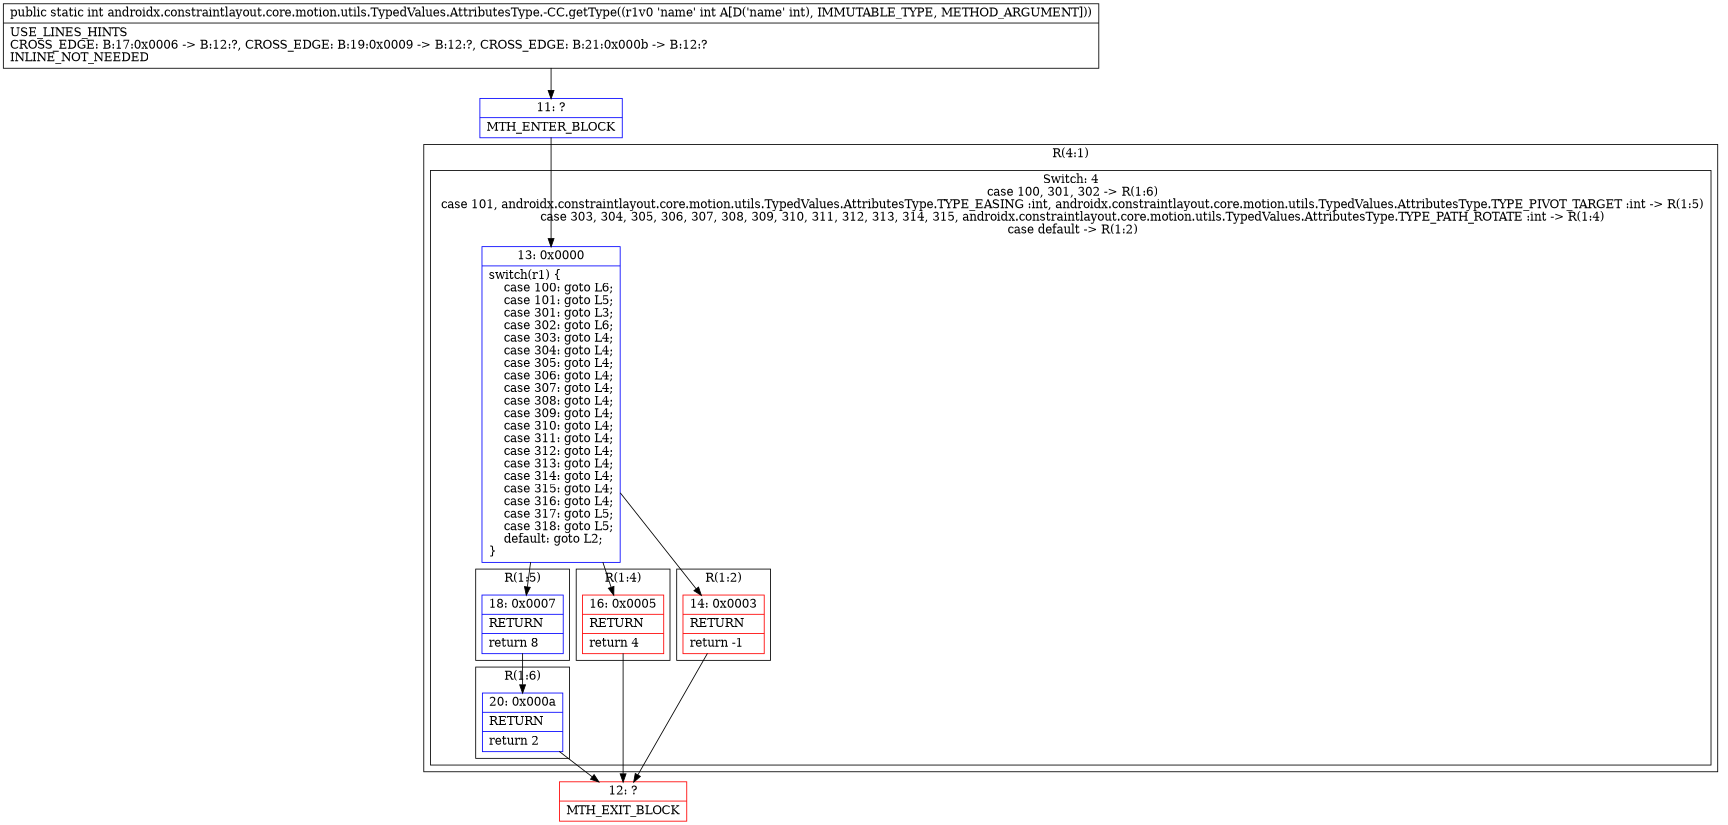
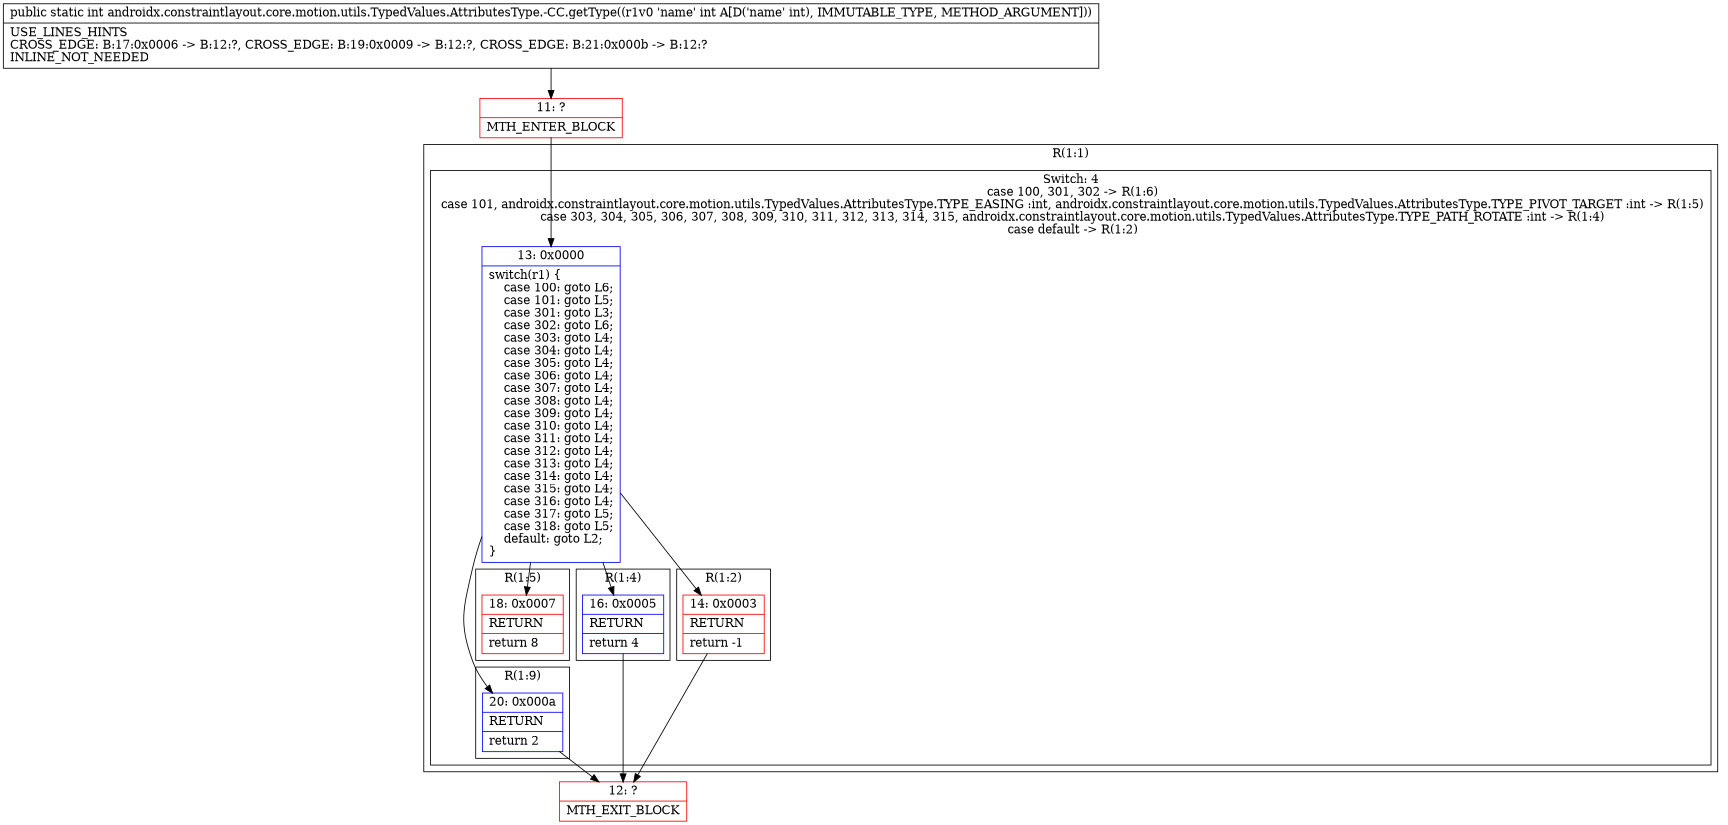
(551, 118) -> (551, 118)
(1071, 154) -> (1071, 154)
(523, 624) -> (523, 624)
(623, 624) -> (623, 624)
(523, 672) -> (464, 613)
(523, 677) -> (523, 677)
